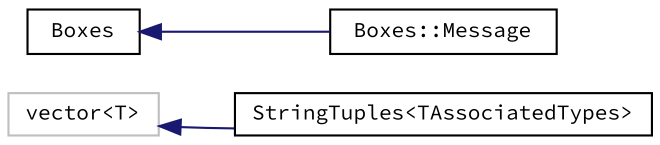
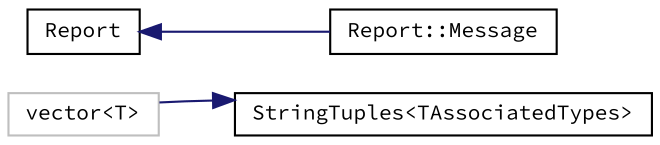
(84, 32) -> (84, 32)
(443, 32) -> (443, 32)
(207, 128) -> (186, 101)
